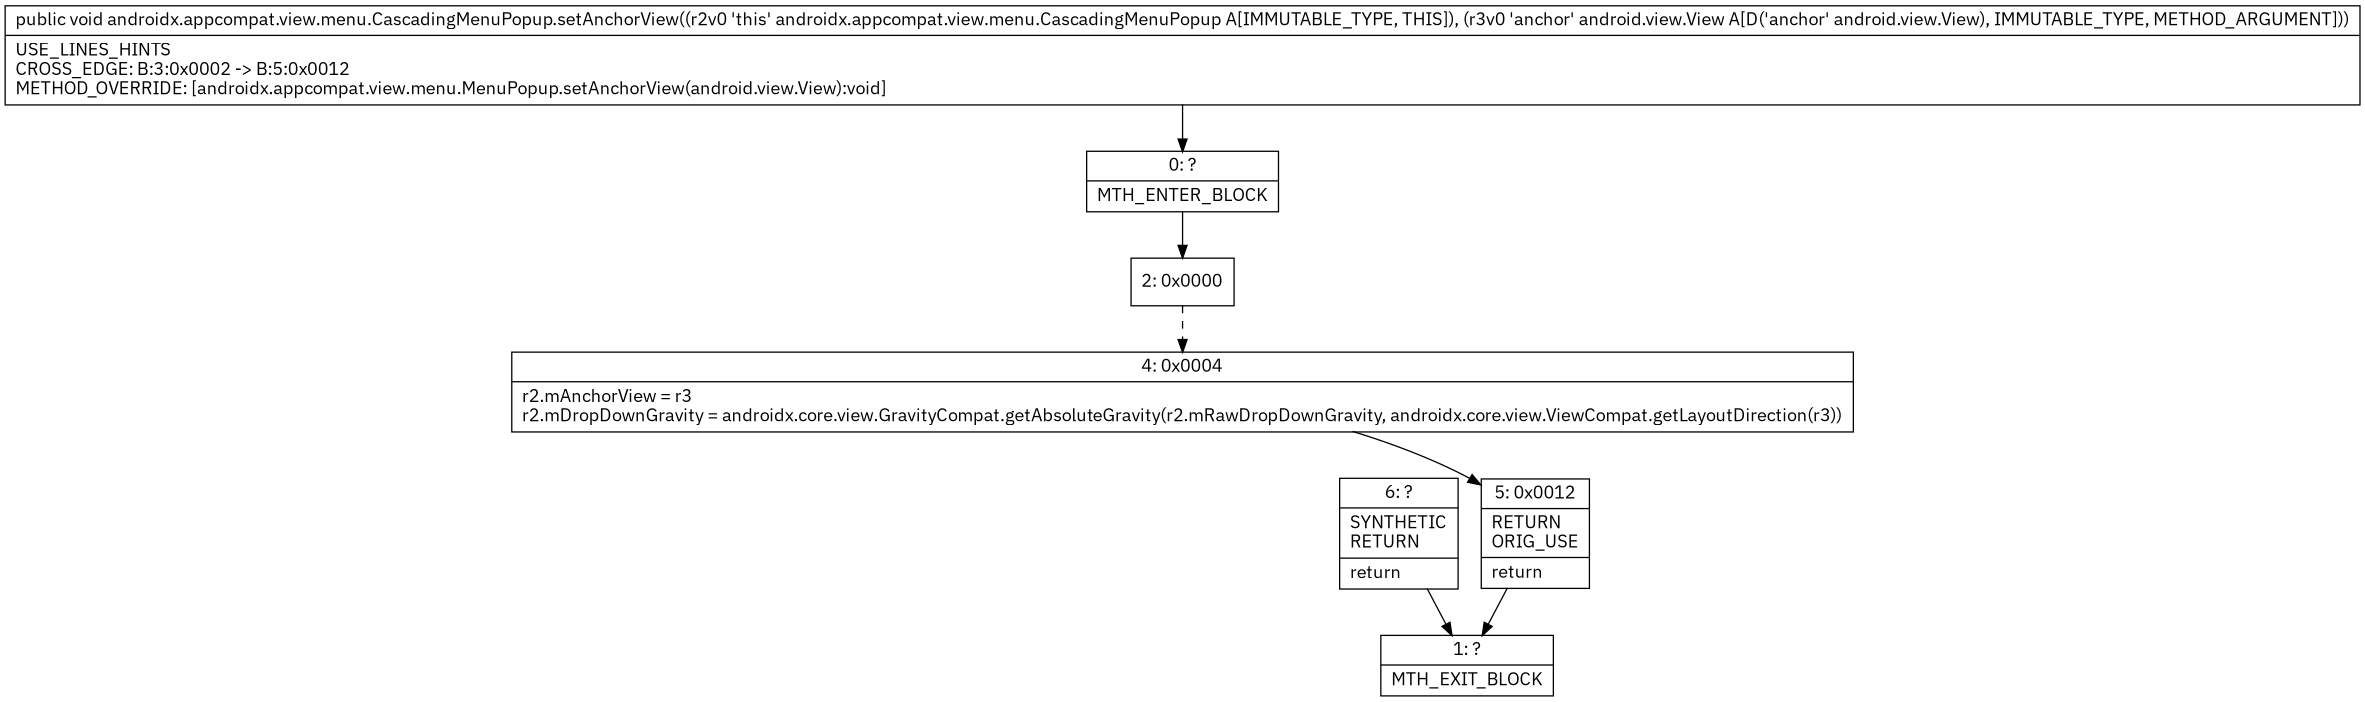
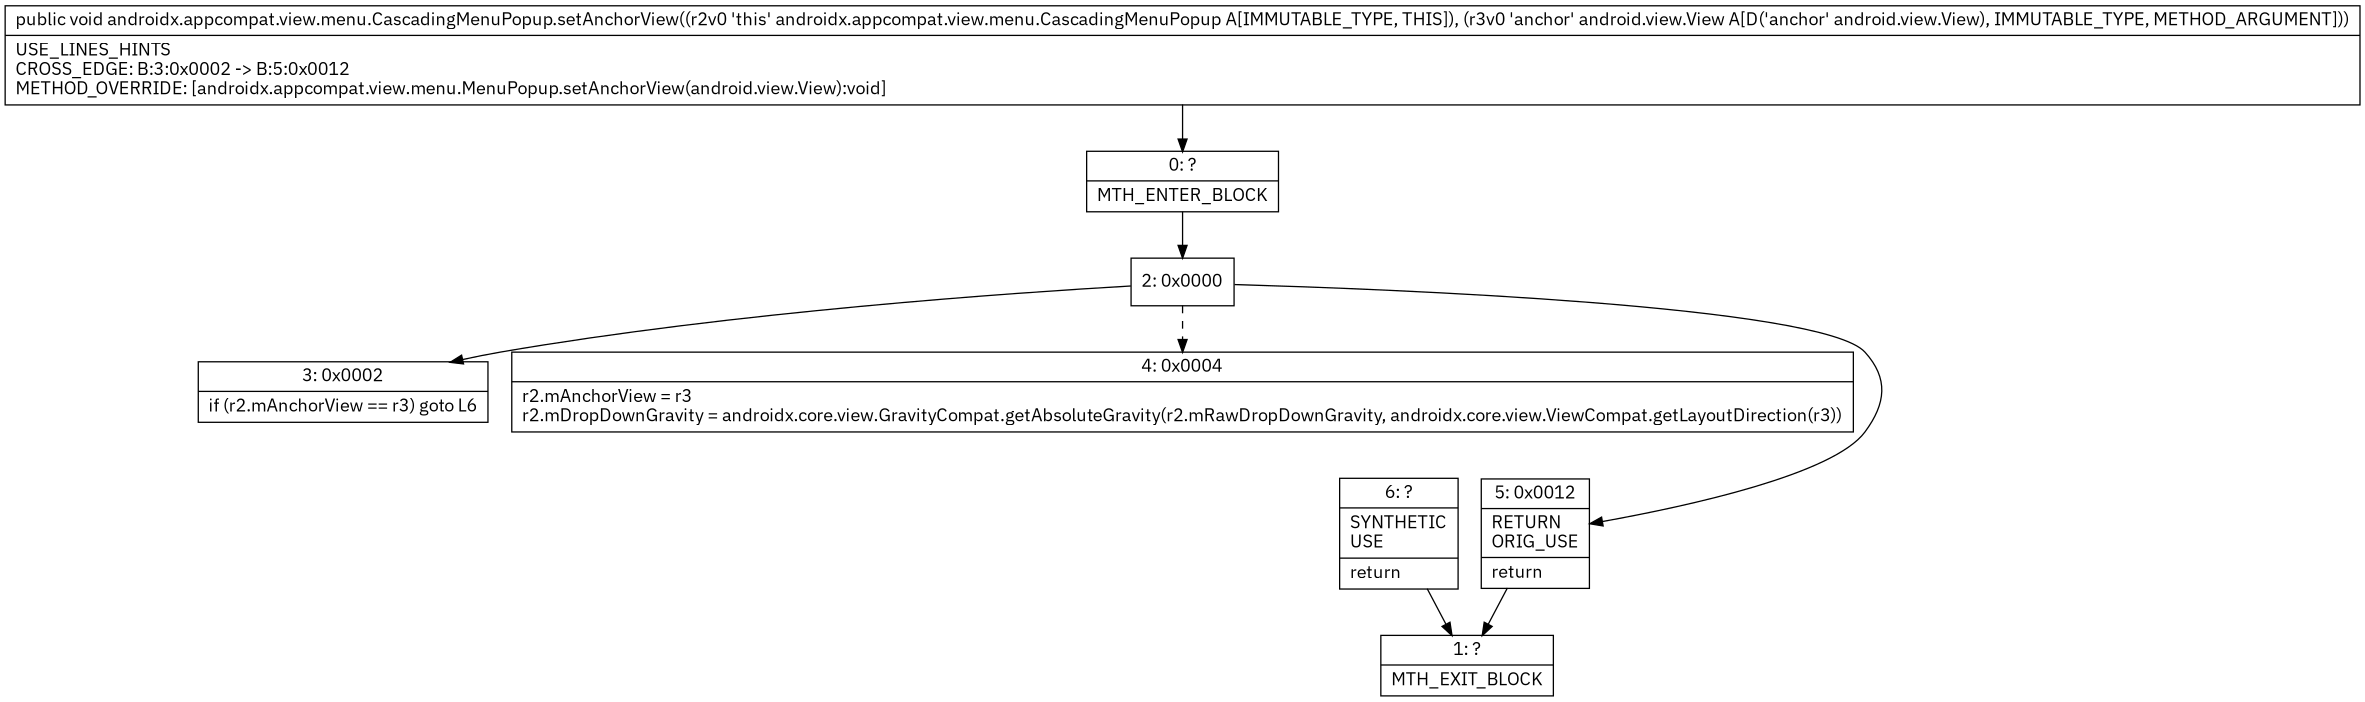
none -> (343, 392)
(1412, 452) -> (1736, 318)
(1385, 542) -> (1367, 542)
